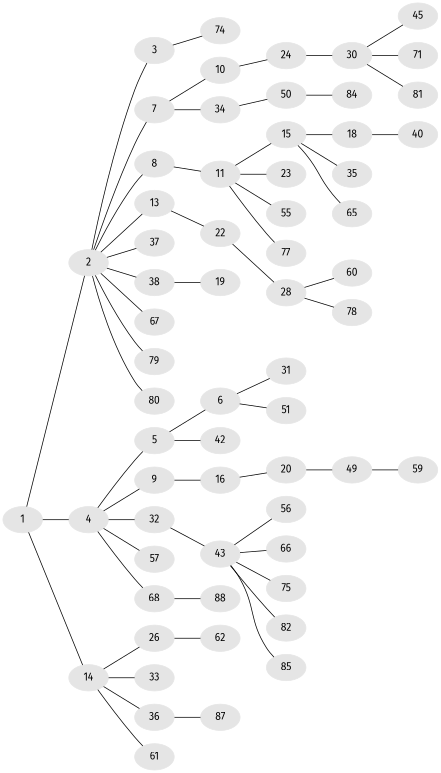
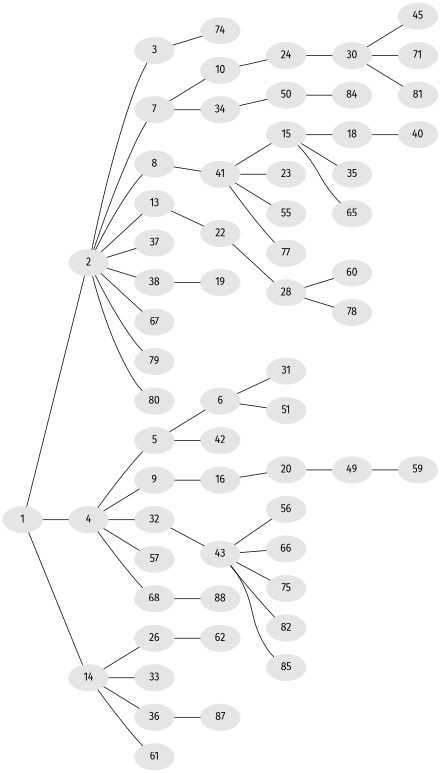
(220, 174) -> (220, 174)
